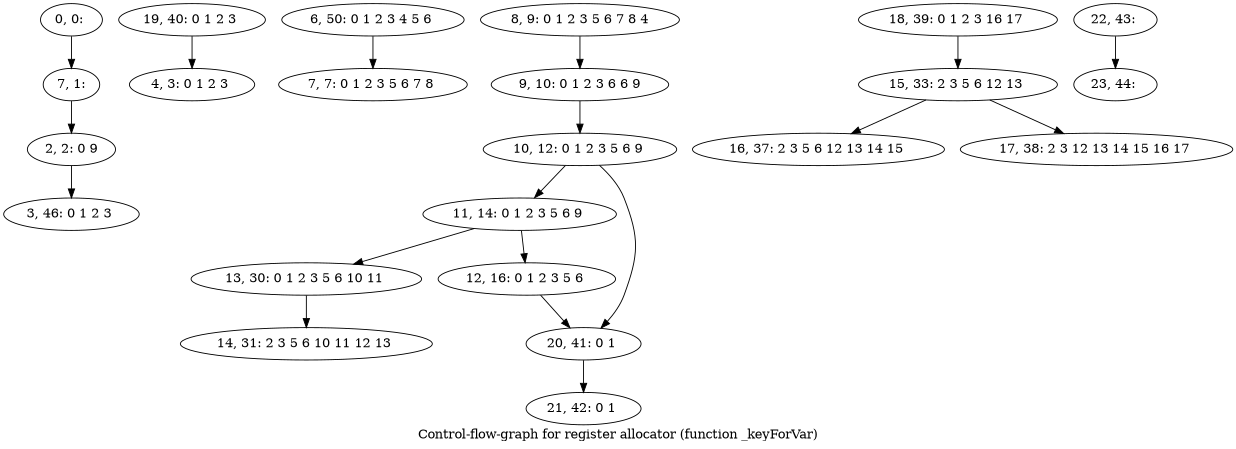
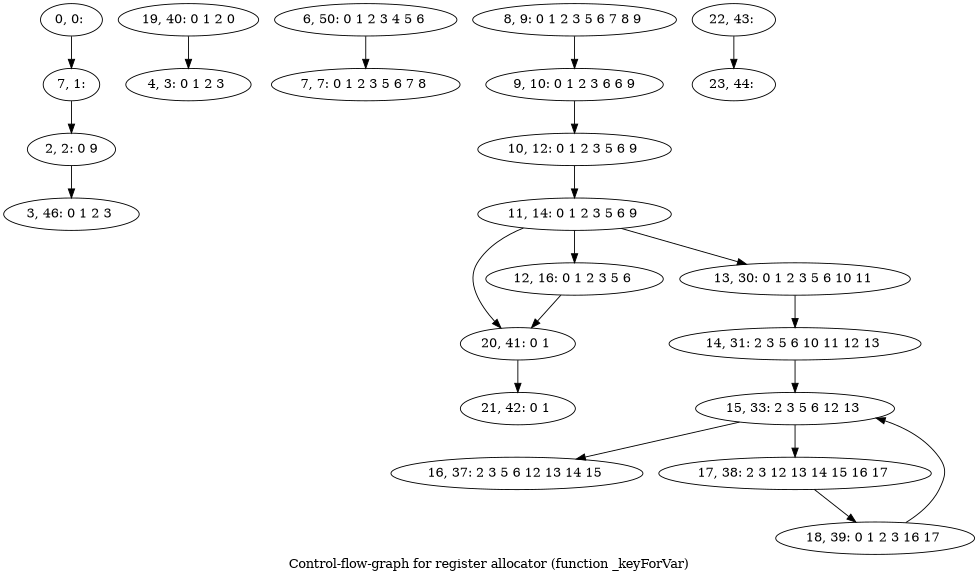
(192, 20) -> (188, 20)
(580, 20) -> (575, 20)
(635, 241) -> (476, 266)
none -> (795, 372)
none -> (832, 503)
